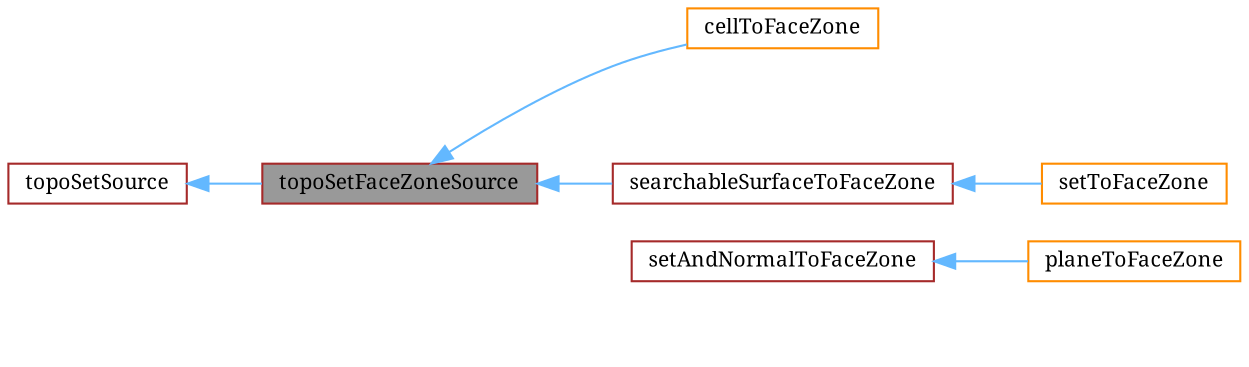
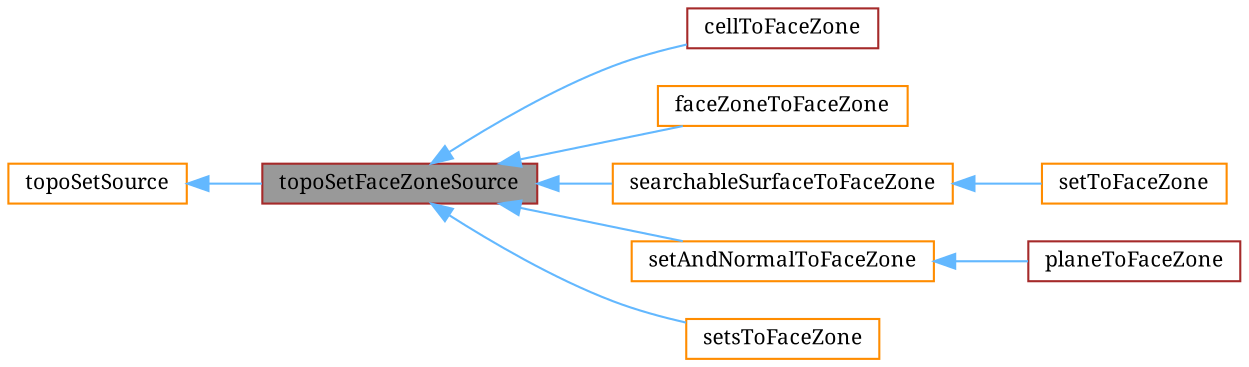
(783, 28) -> (783, 28)
none -> (783, 106)
(98, 184) -> (98, 184)
(783, 184) -> (783, 184)
none -> (602, 225)
(783, 261) -> (783, 261)
(1134, 261) -> (1134, 261)
none -> (783, 339)
